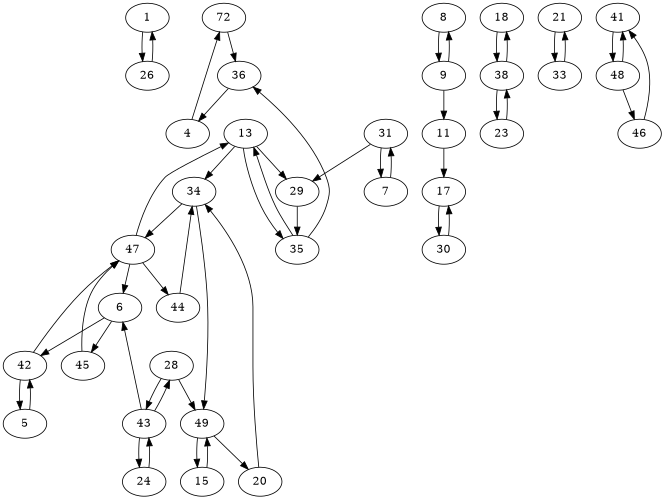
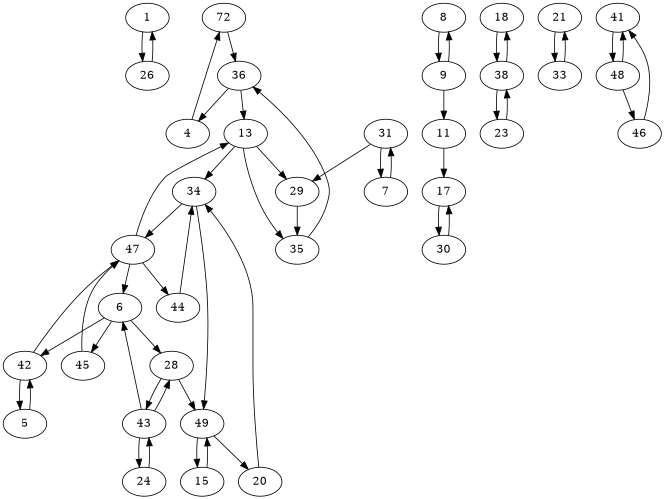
(271, 197) -> (242, 101)
none -> (143, 334)
